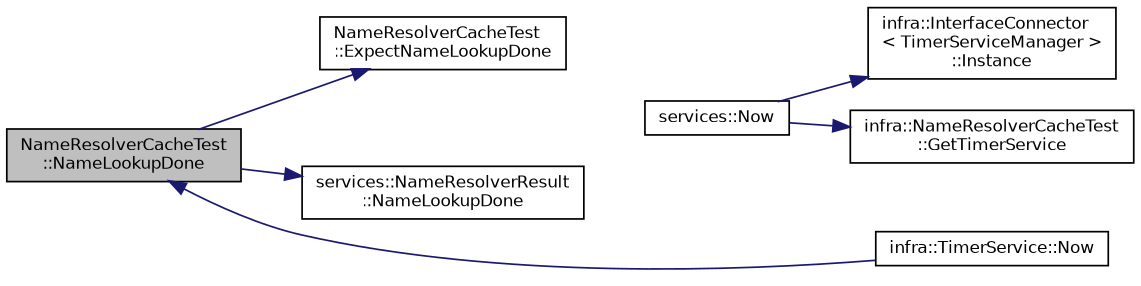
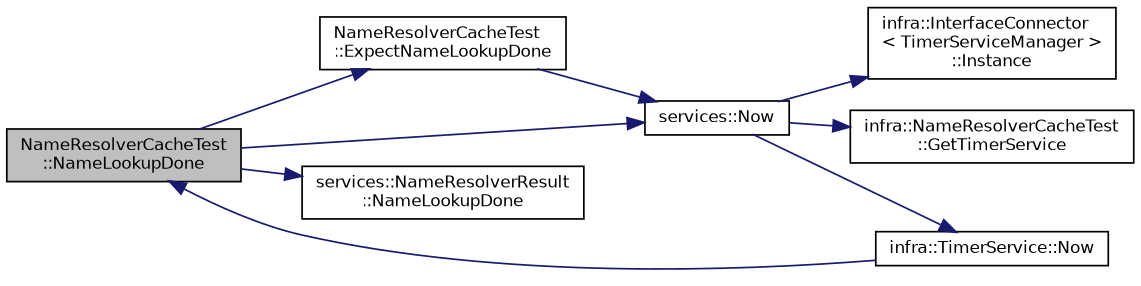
none -> (588, 83)
none -> (434, 136)
none -> (847, 179)
